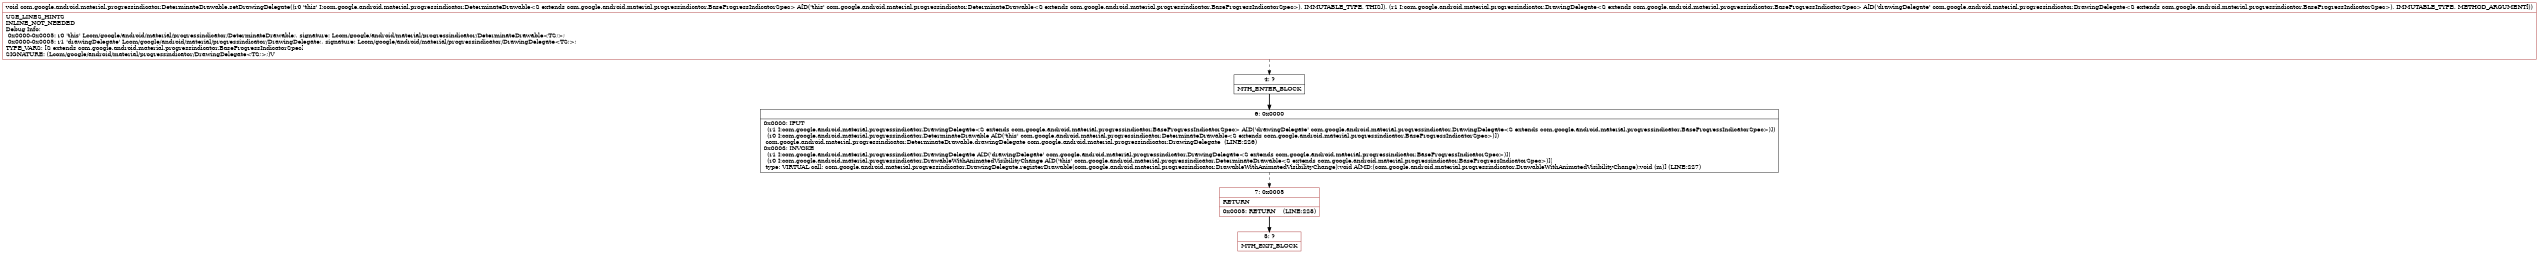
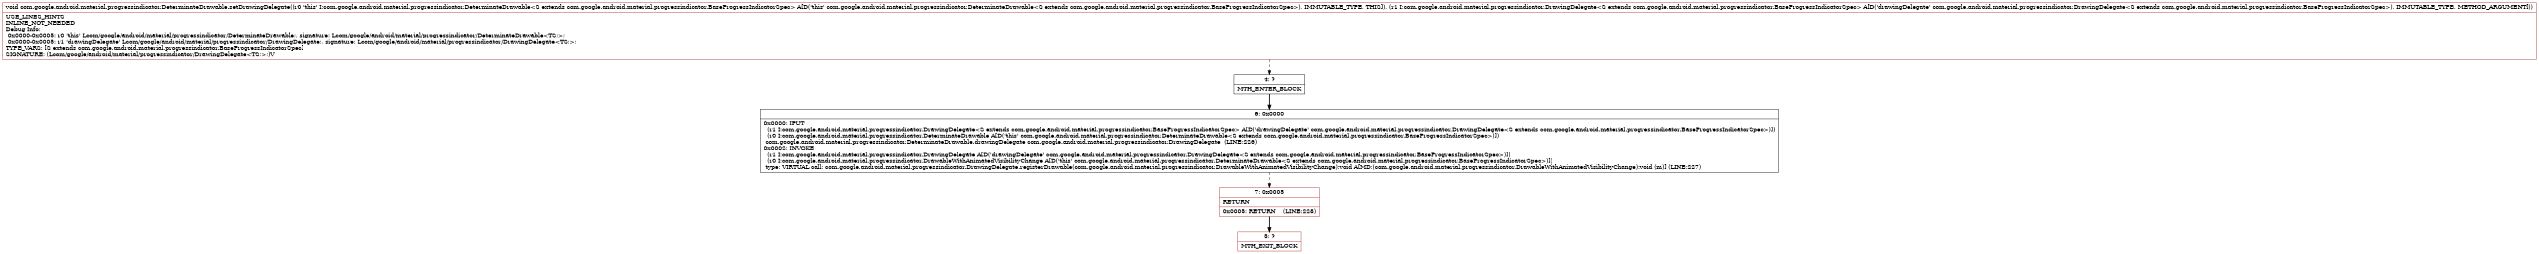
(791, 149) -> (791, 149)
